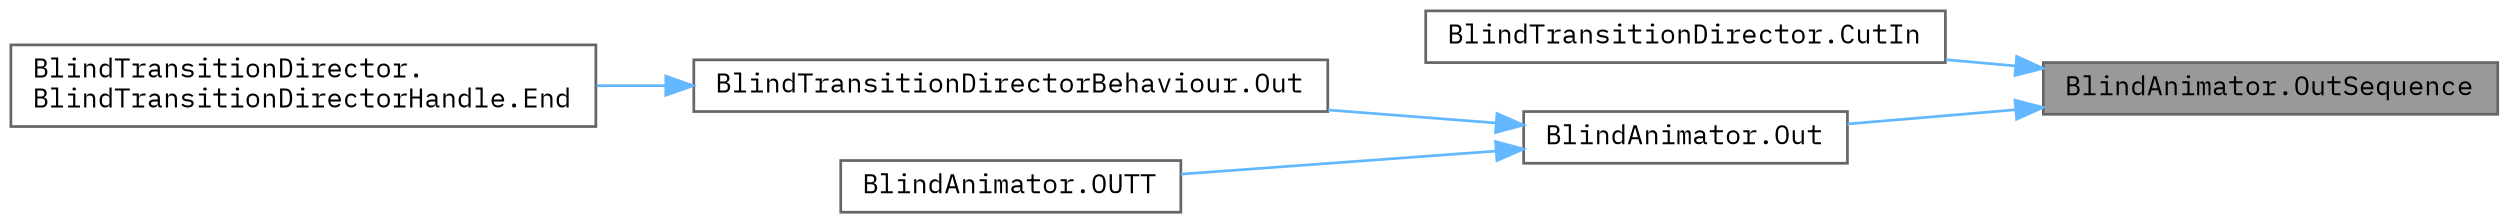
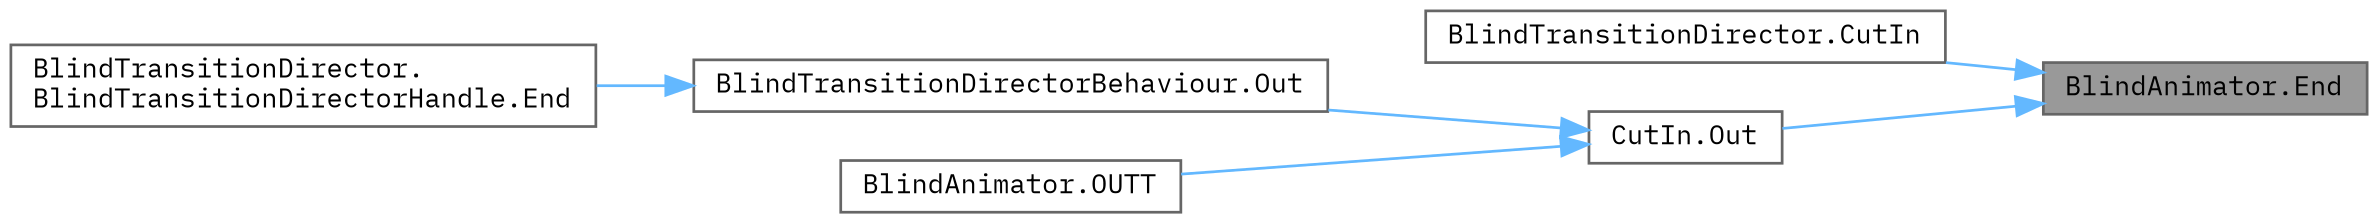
(2271, 88) -> (2205, 88)
(1686, 137) -> (1686, 137)
